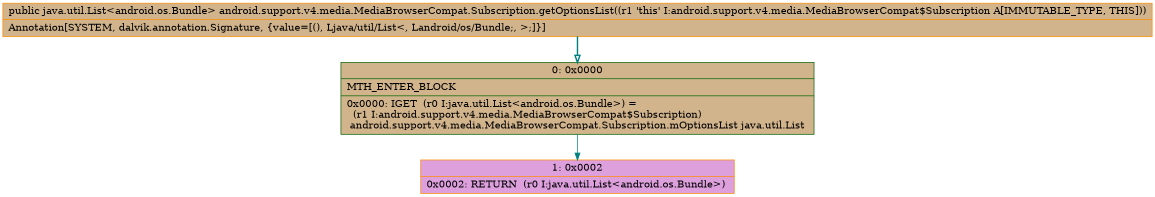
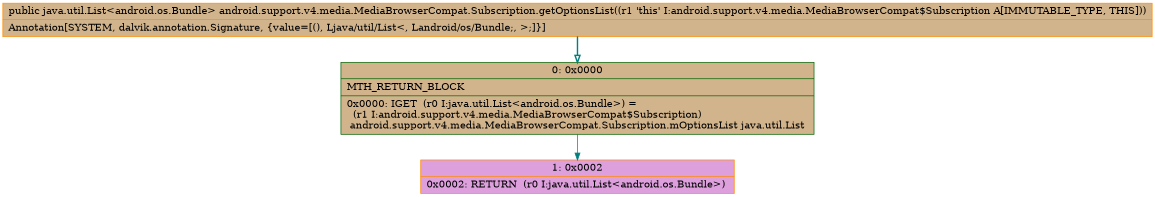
(401, 87) -> (406, 87)
